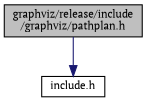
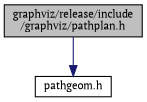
(73, 87) -> (73, 87)
